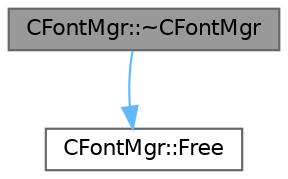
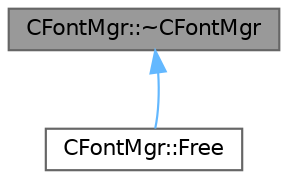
(130, 79) -> (158, 101)
